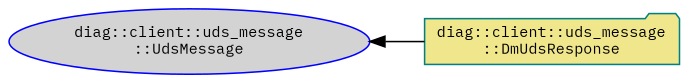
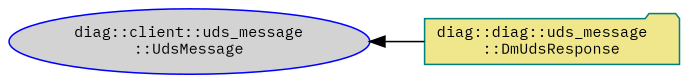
(552, 42) -> (552, 42)
